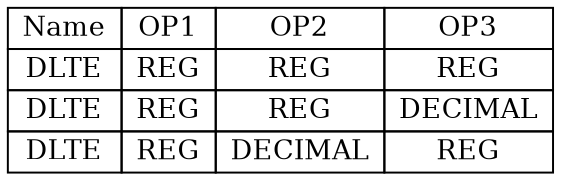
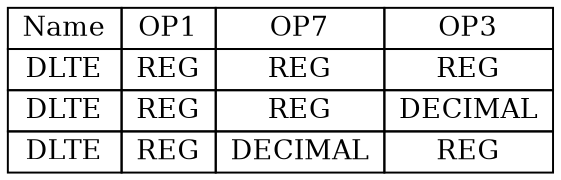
(300, 27) -> (300, 27)
